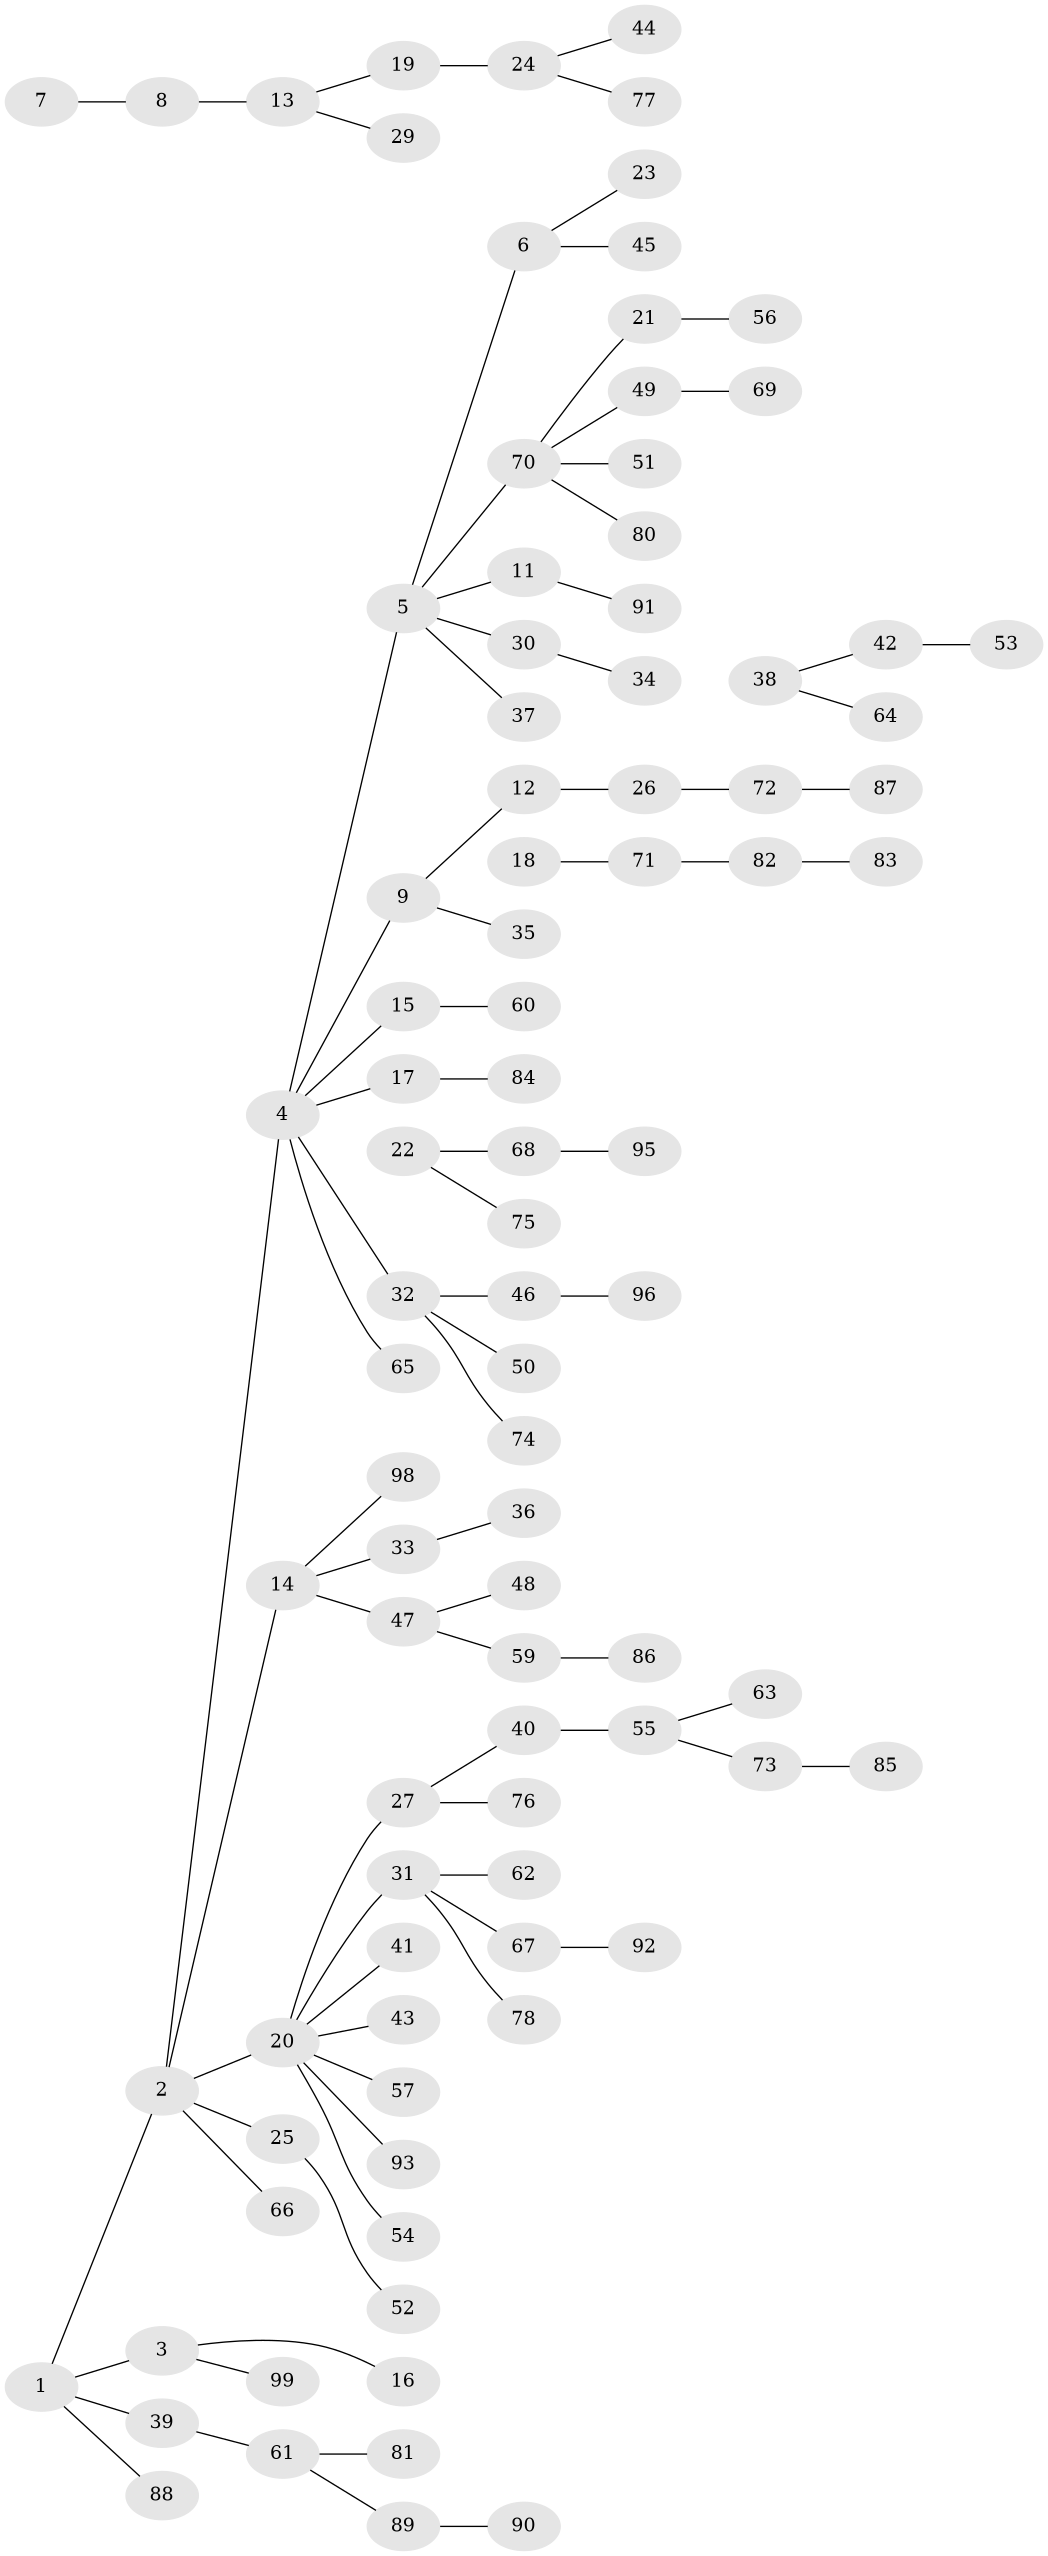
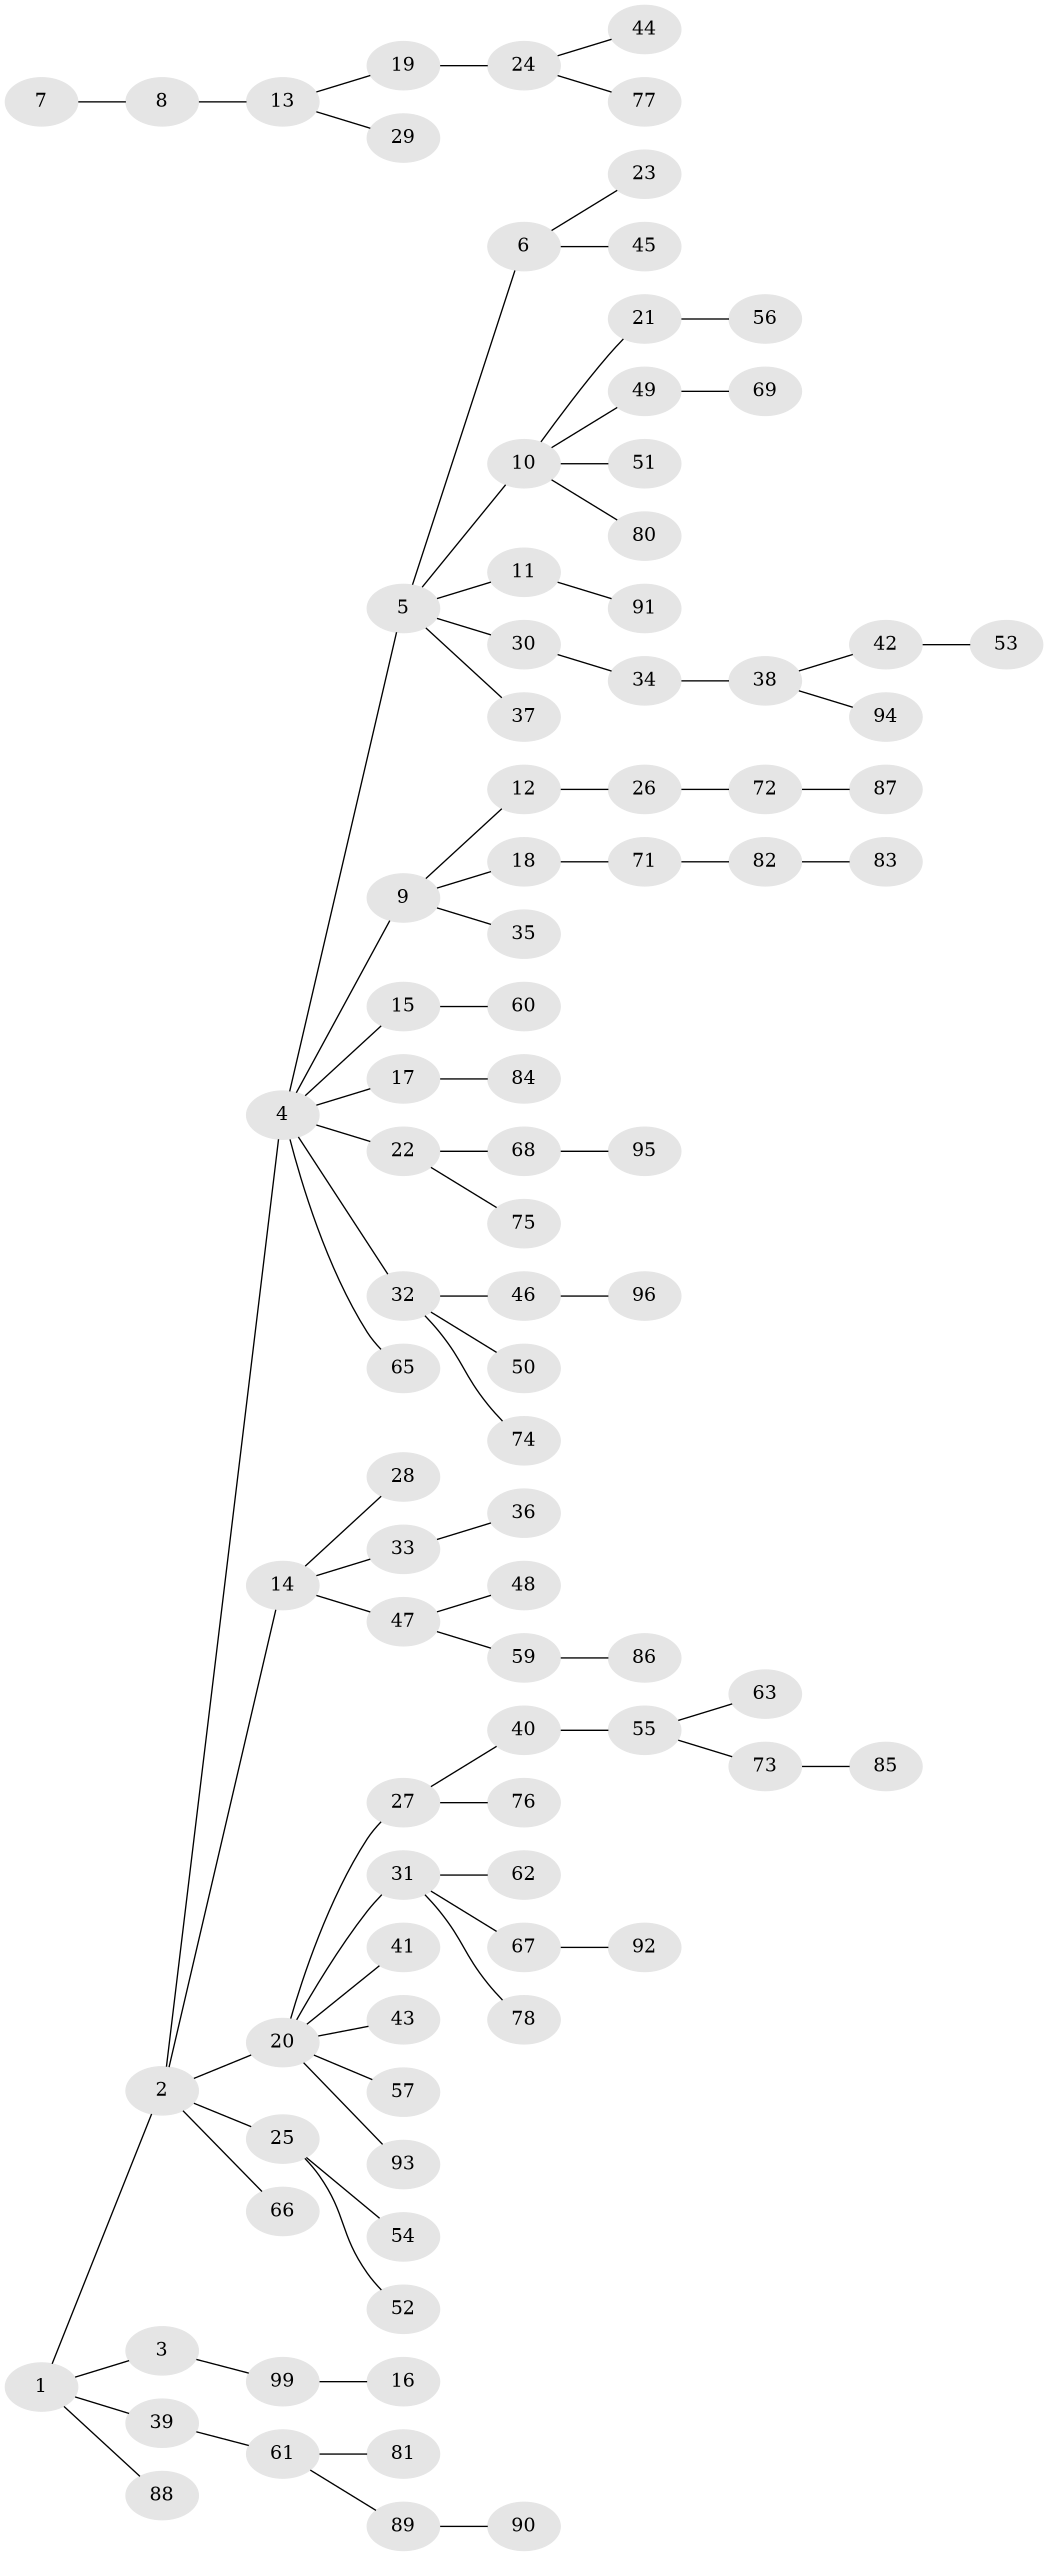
(524, 464) -> (524, 464)
none -> (705, 681)
(886, 717) -> (886, 717)
none -> (464, 880)
none -> (343, 1133)
(403, 1477) -> (403, 1477)
(337, 2143) -> (343, 2188)
(288, 2341) -> (343, 2382)
